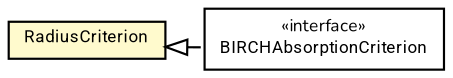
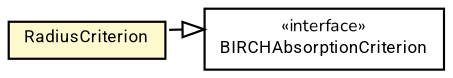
(196, 47) -> (174, 30)
